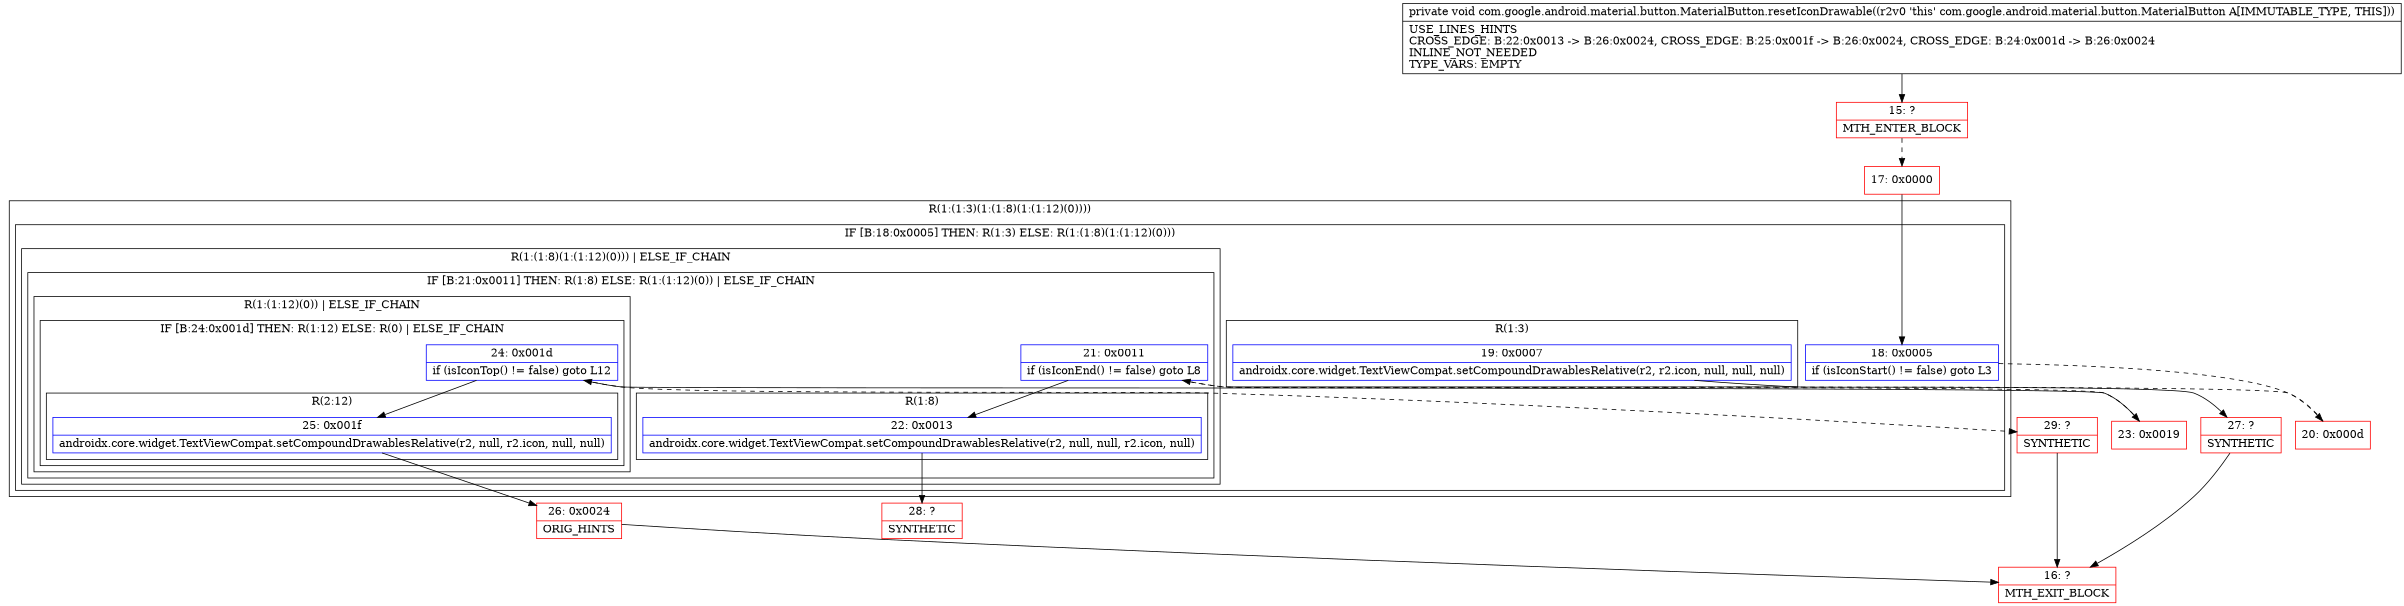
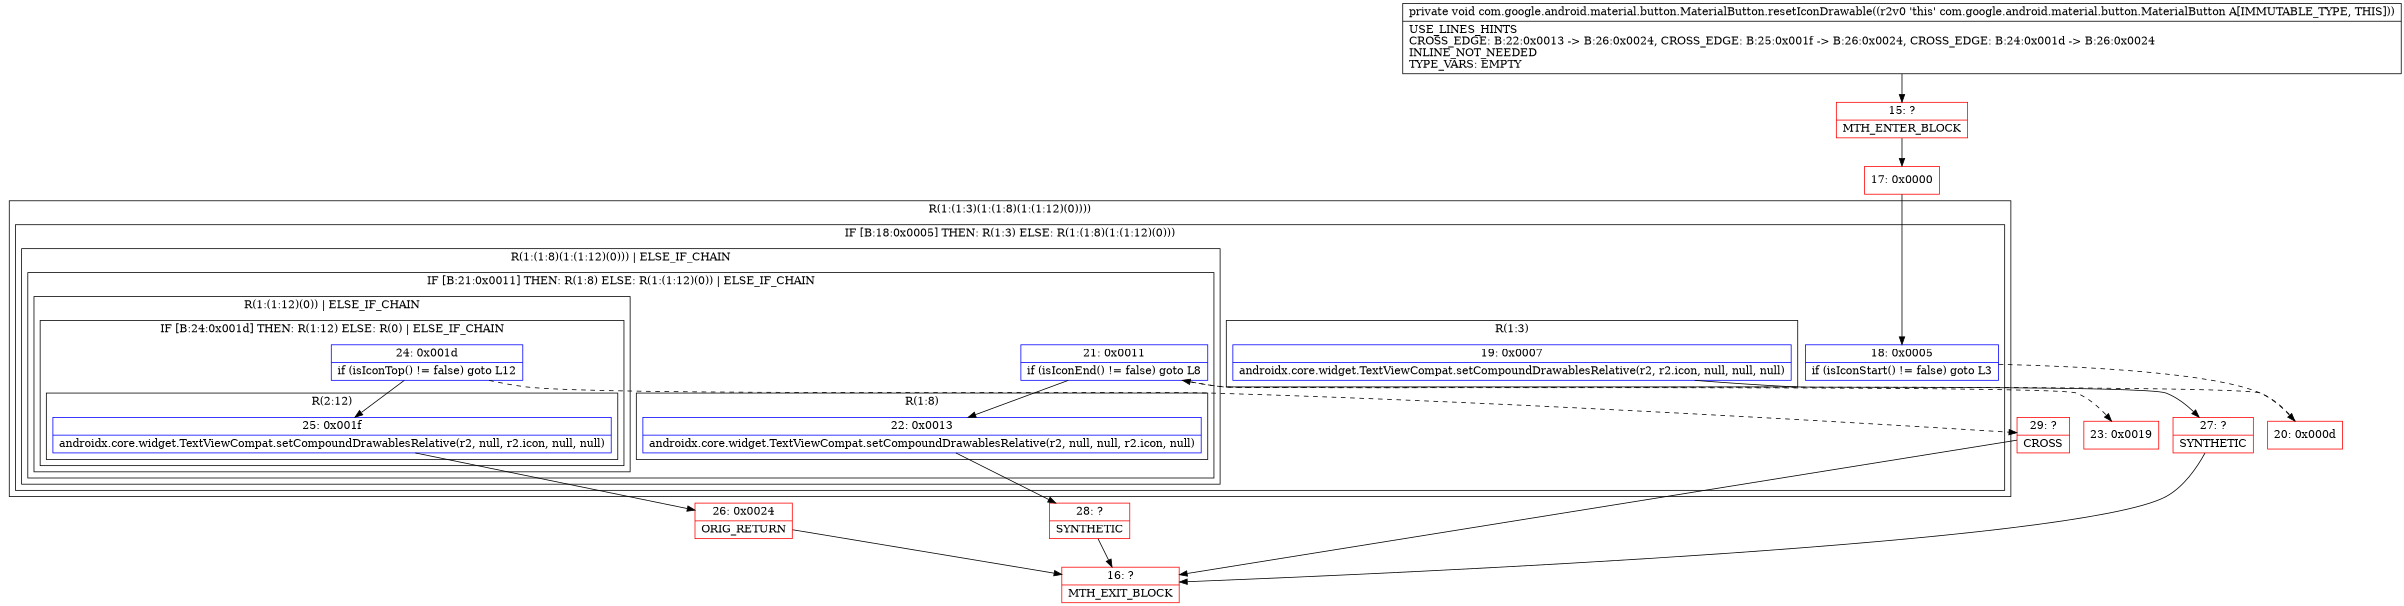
(1902, 148) -> (1902, 148)
(1176, 388) -> none
(2057, 444) -> (2043, 444)
(579, 529) -> (744, 529)
none -> (1103, 549)
